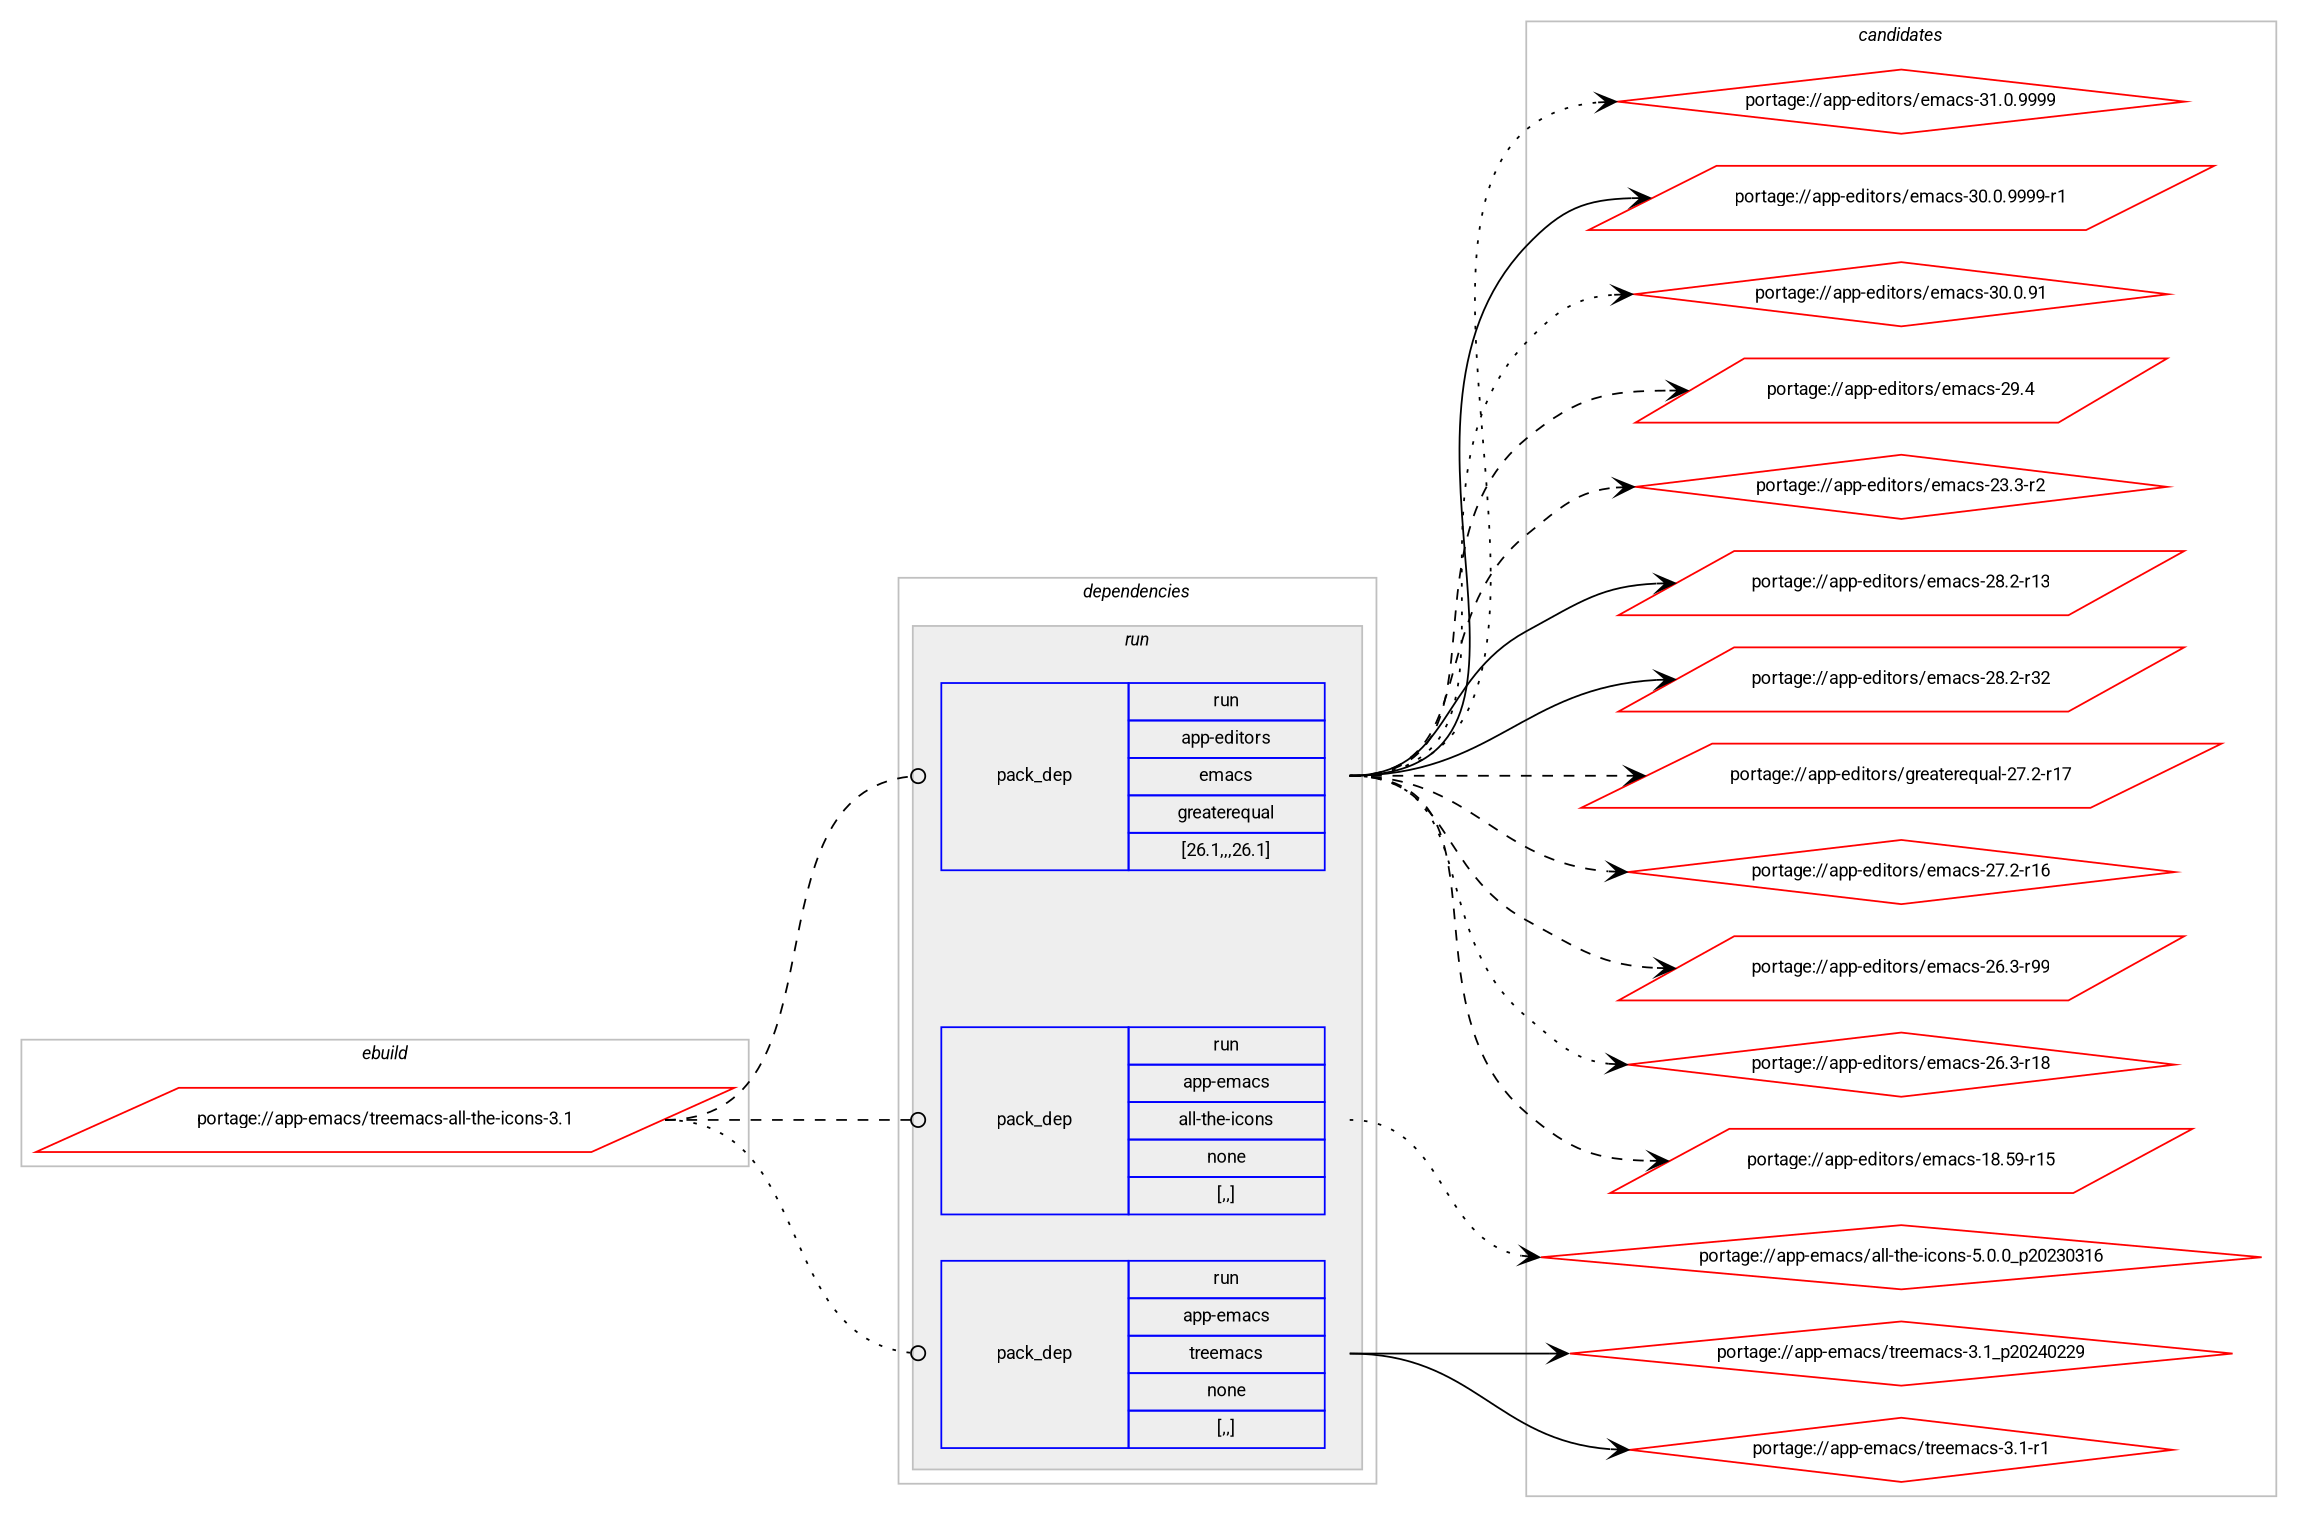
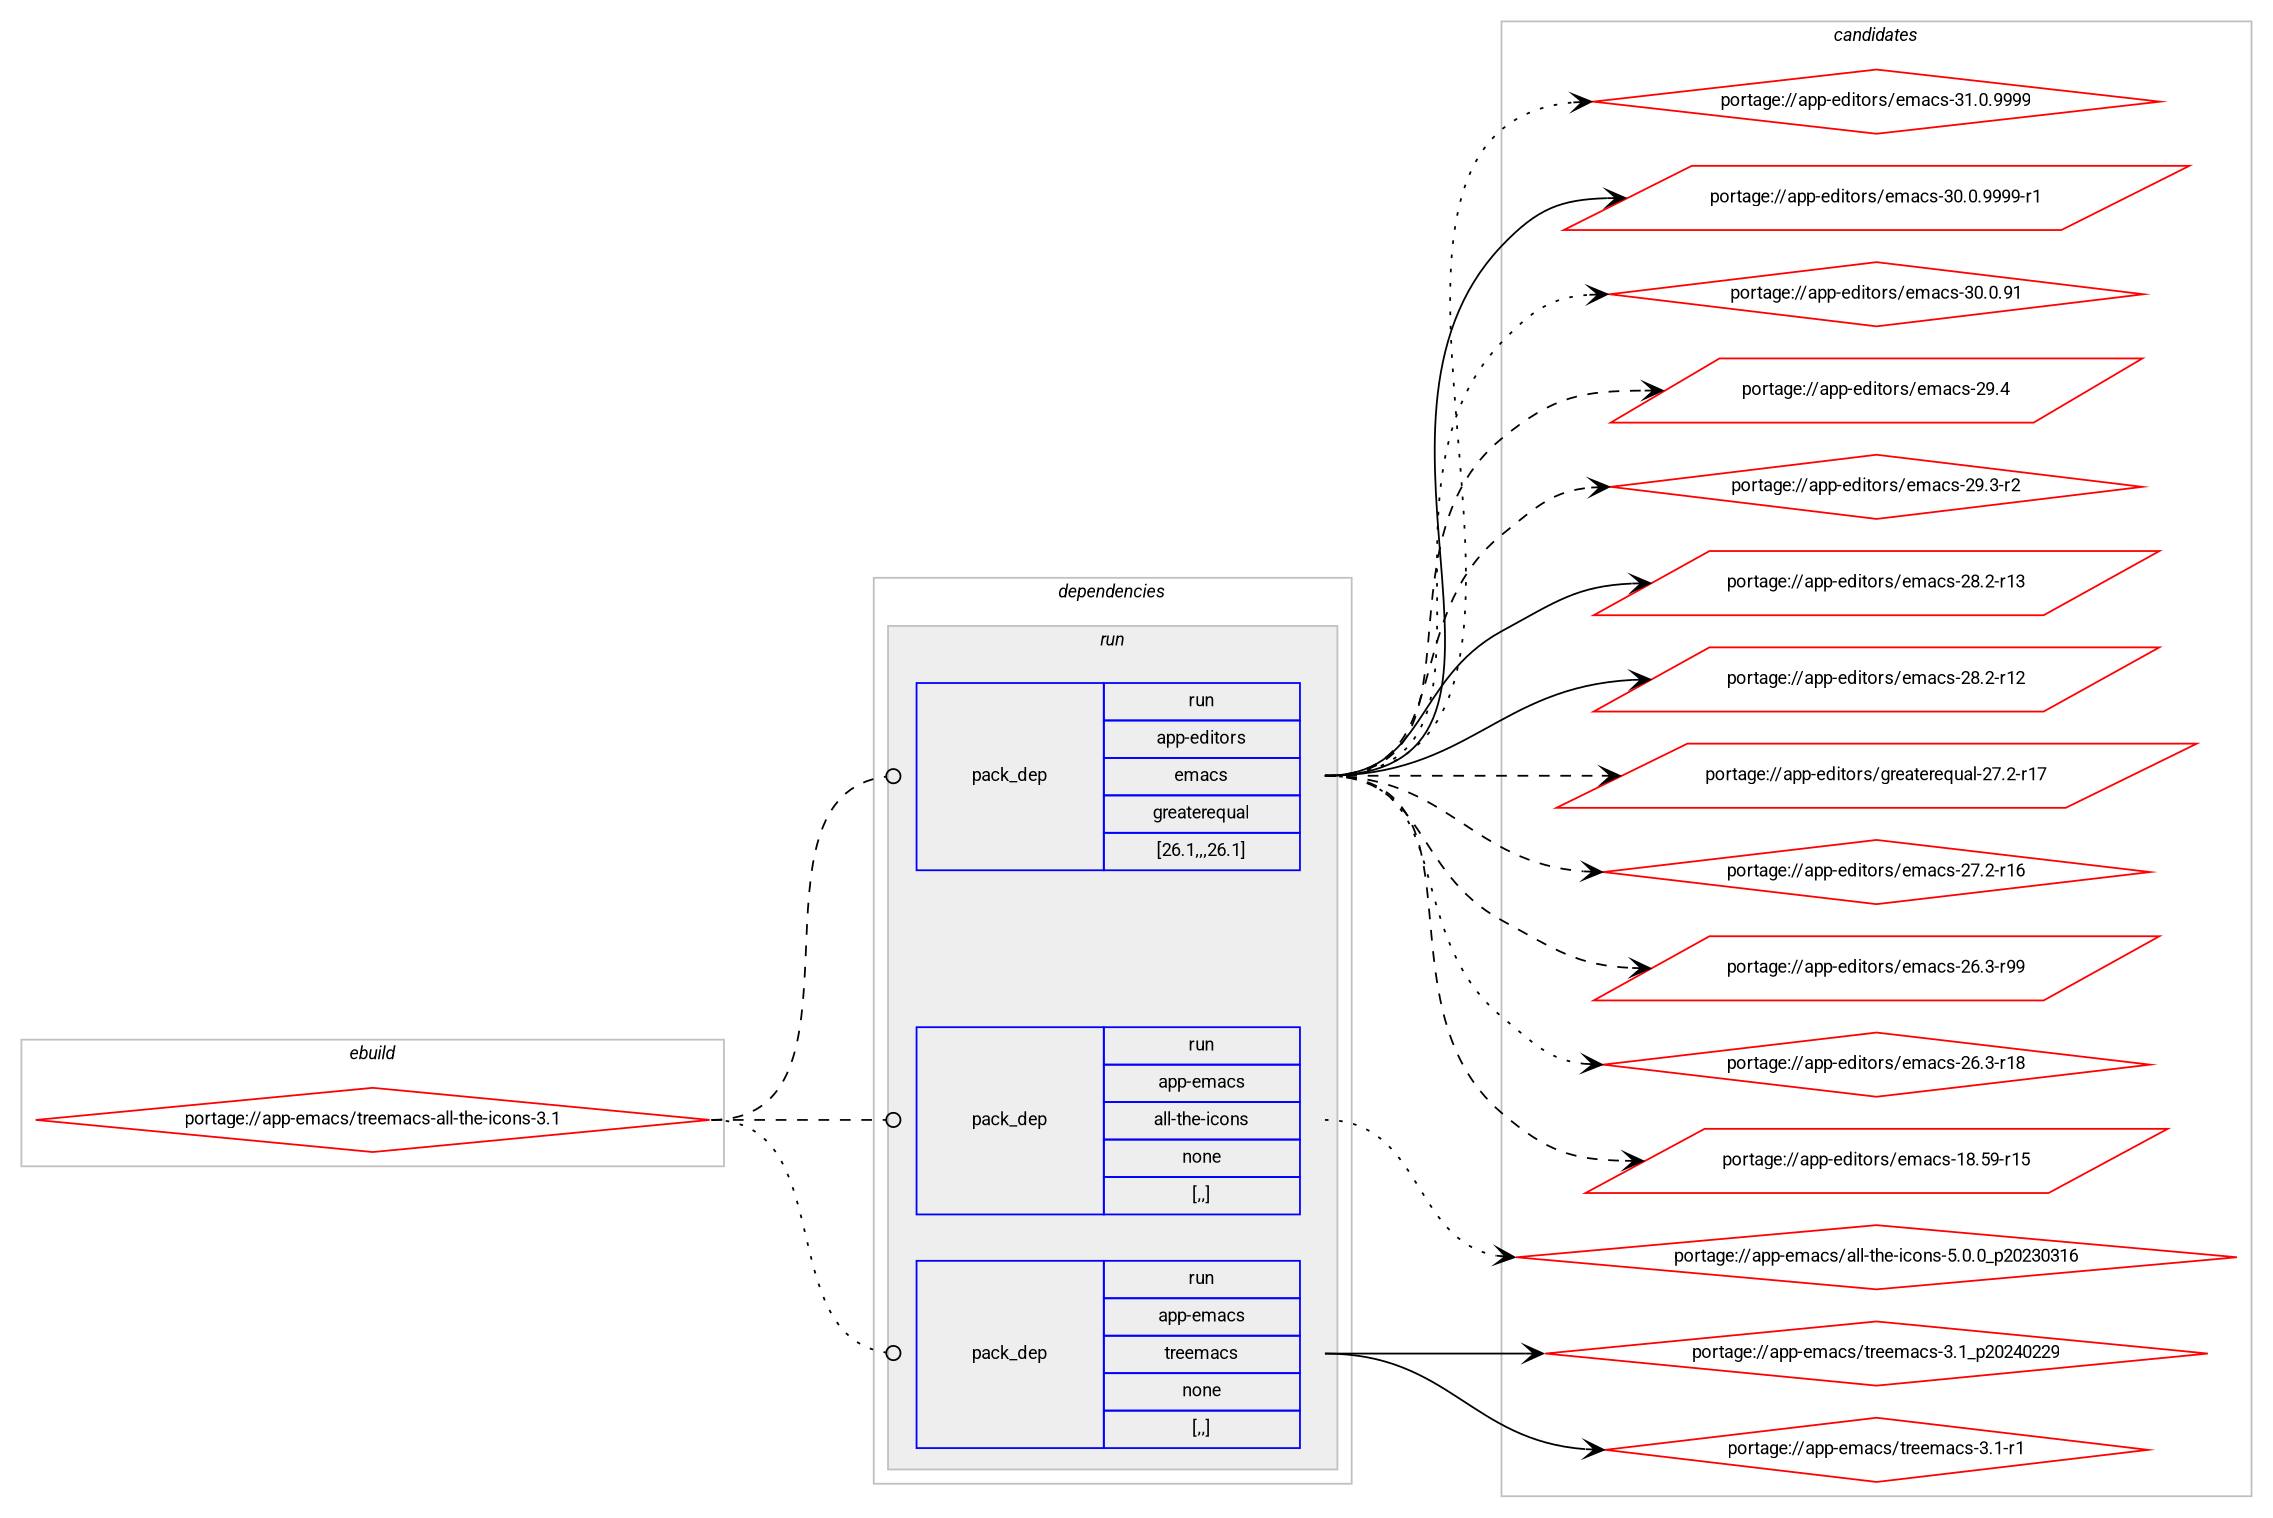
(1901, 487) -> (1876, 487)
(1901, 679) -> (1876, 679)
(385, 1120) -> (373, 1120)
